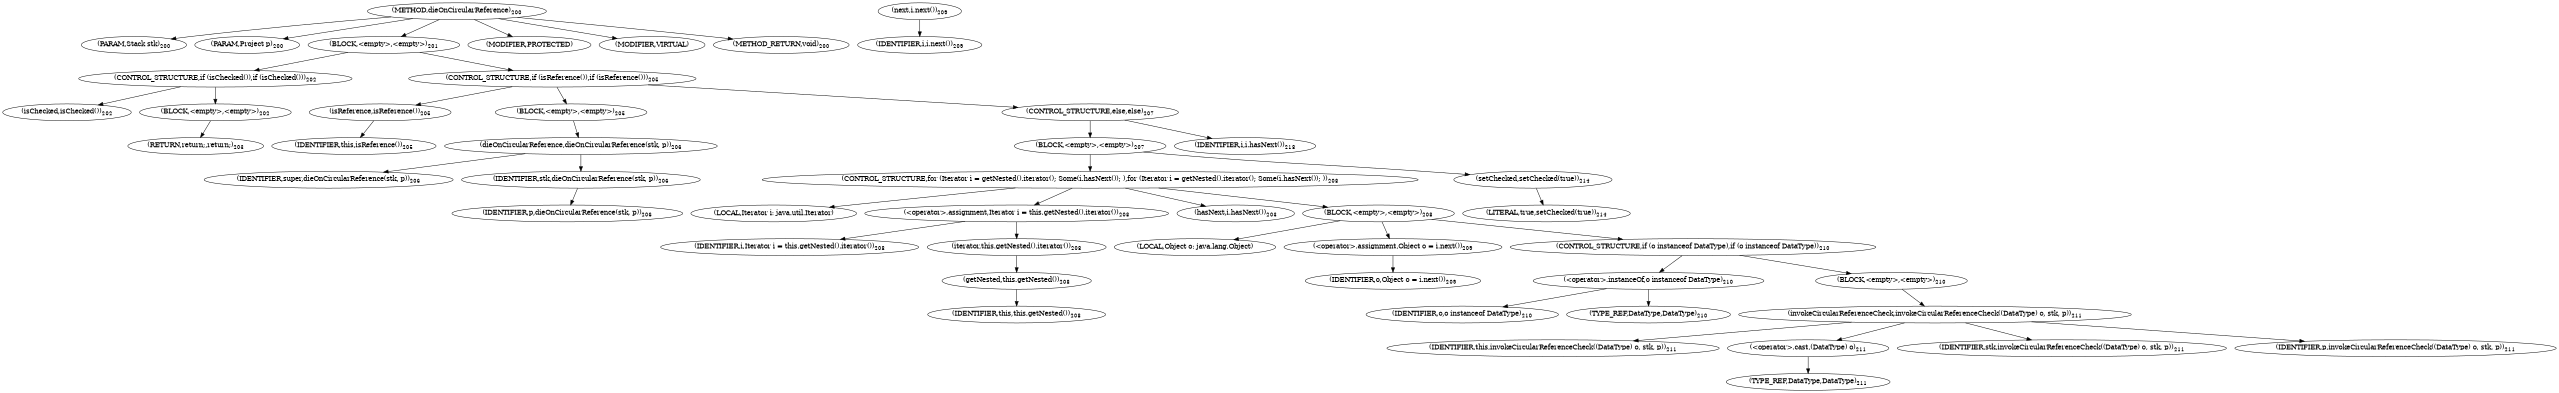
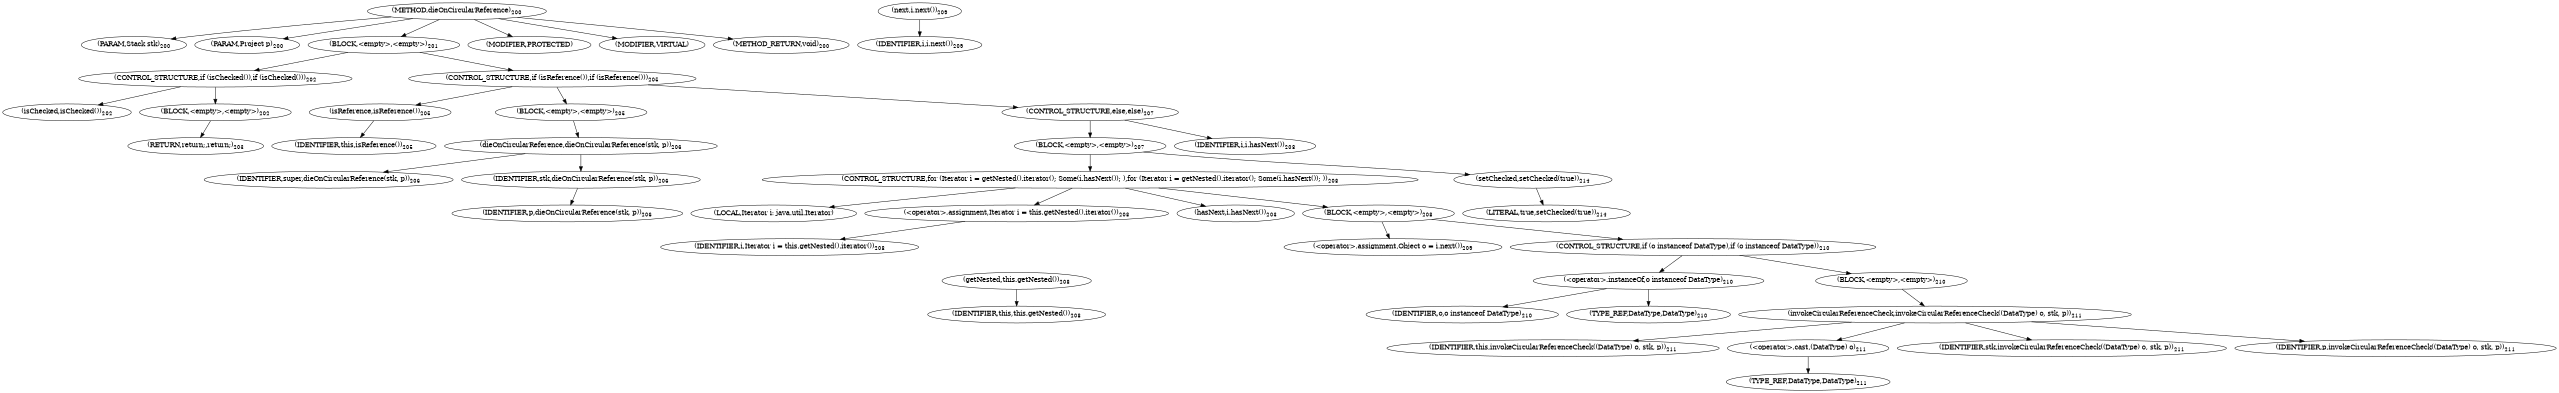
(1290, 145) -> (1290, 145)
(1017, 247) -> none
(1195, 247) -> none
(1393, 281) -> none
